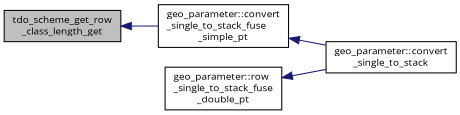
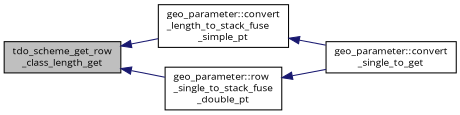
(223, 26) -> (223, 26)
(391, 57) -> (391, 57)
none -> (148, 74)
